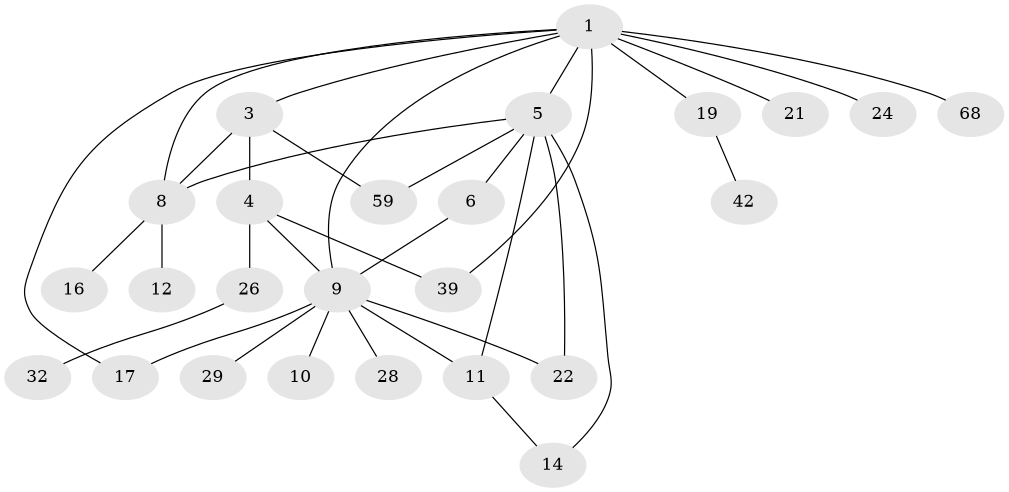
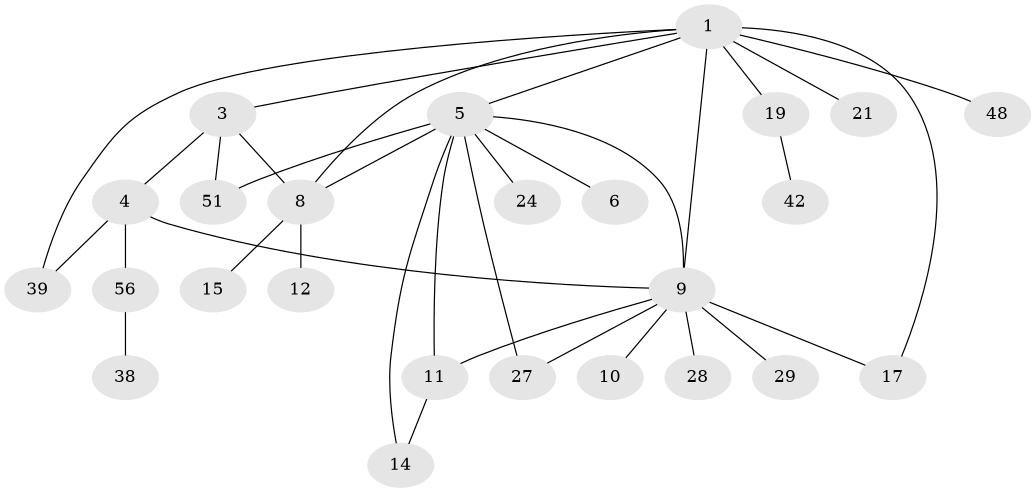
(741, 62) -> (494, 158)
(971, 114) -> (998, 114)
(384, 202) -> (213, 202)
(404, 246) -> (624, 153)
(74, 290) -> (213, 290)
(250, 290) -> (125, 290)
(38, 378) -> (125, 378)
(564, 378) -> (523, 378)
